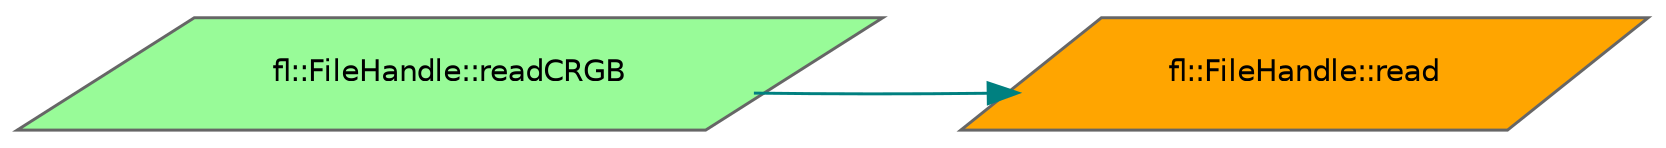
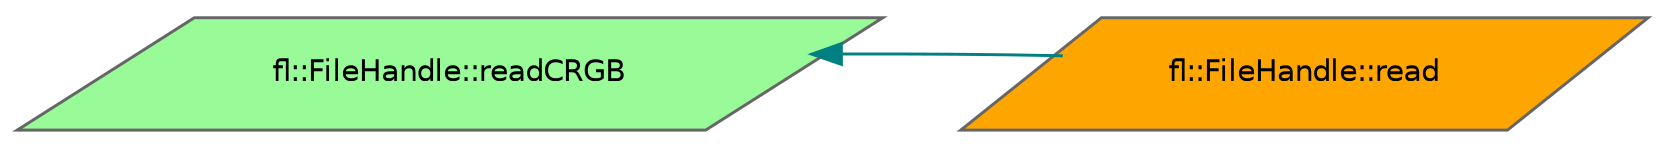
(871, 94) -> (952, 54)
